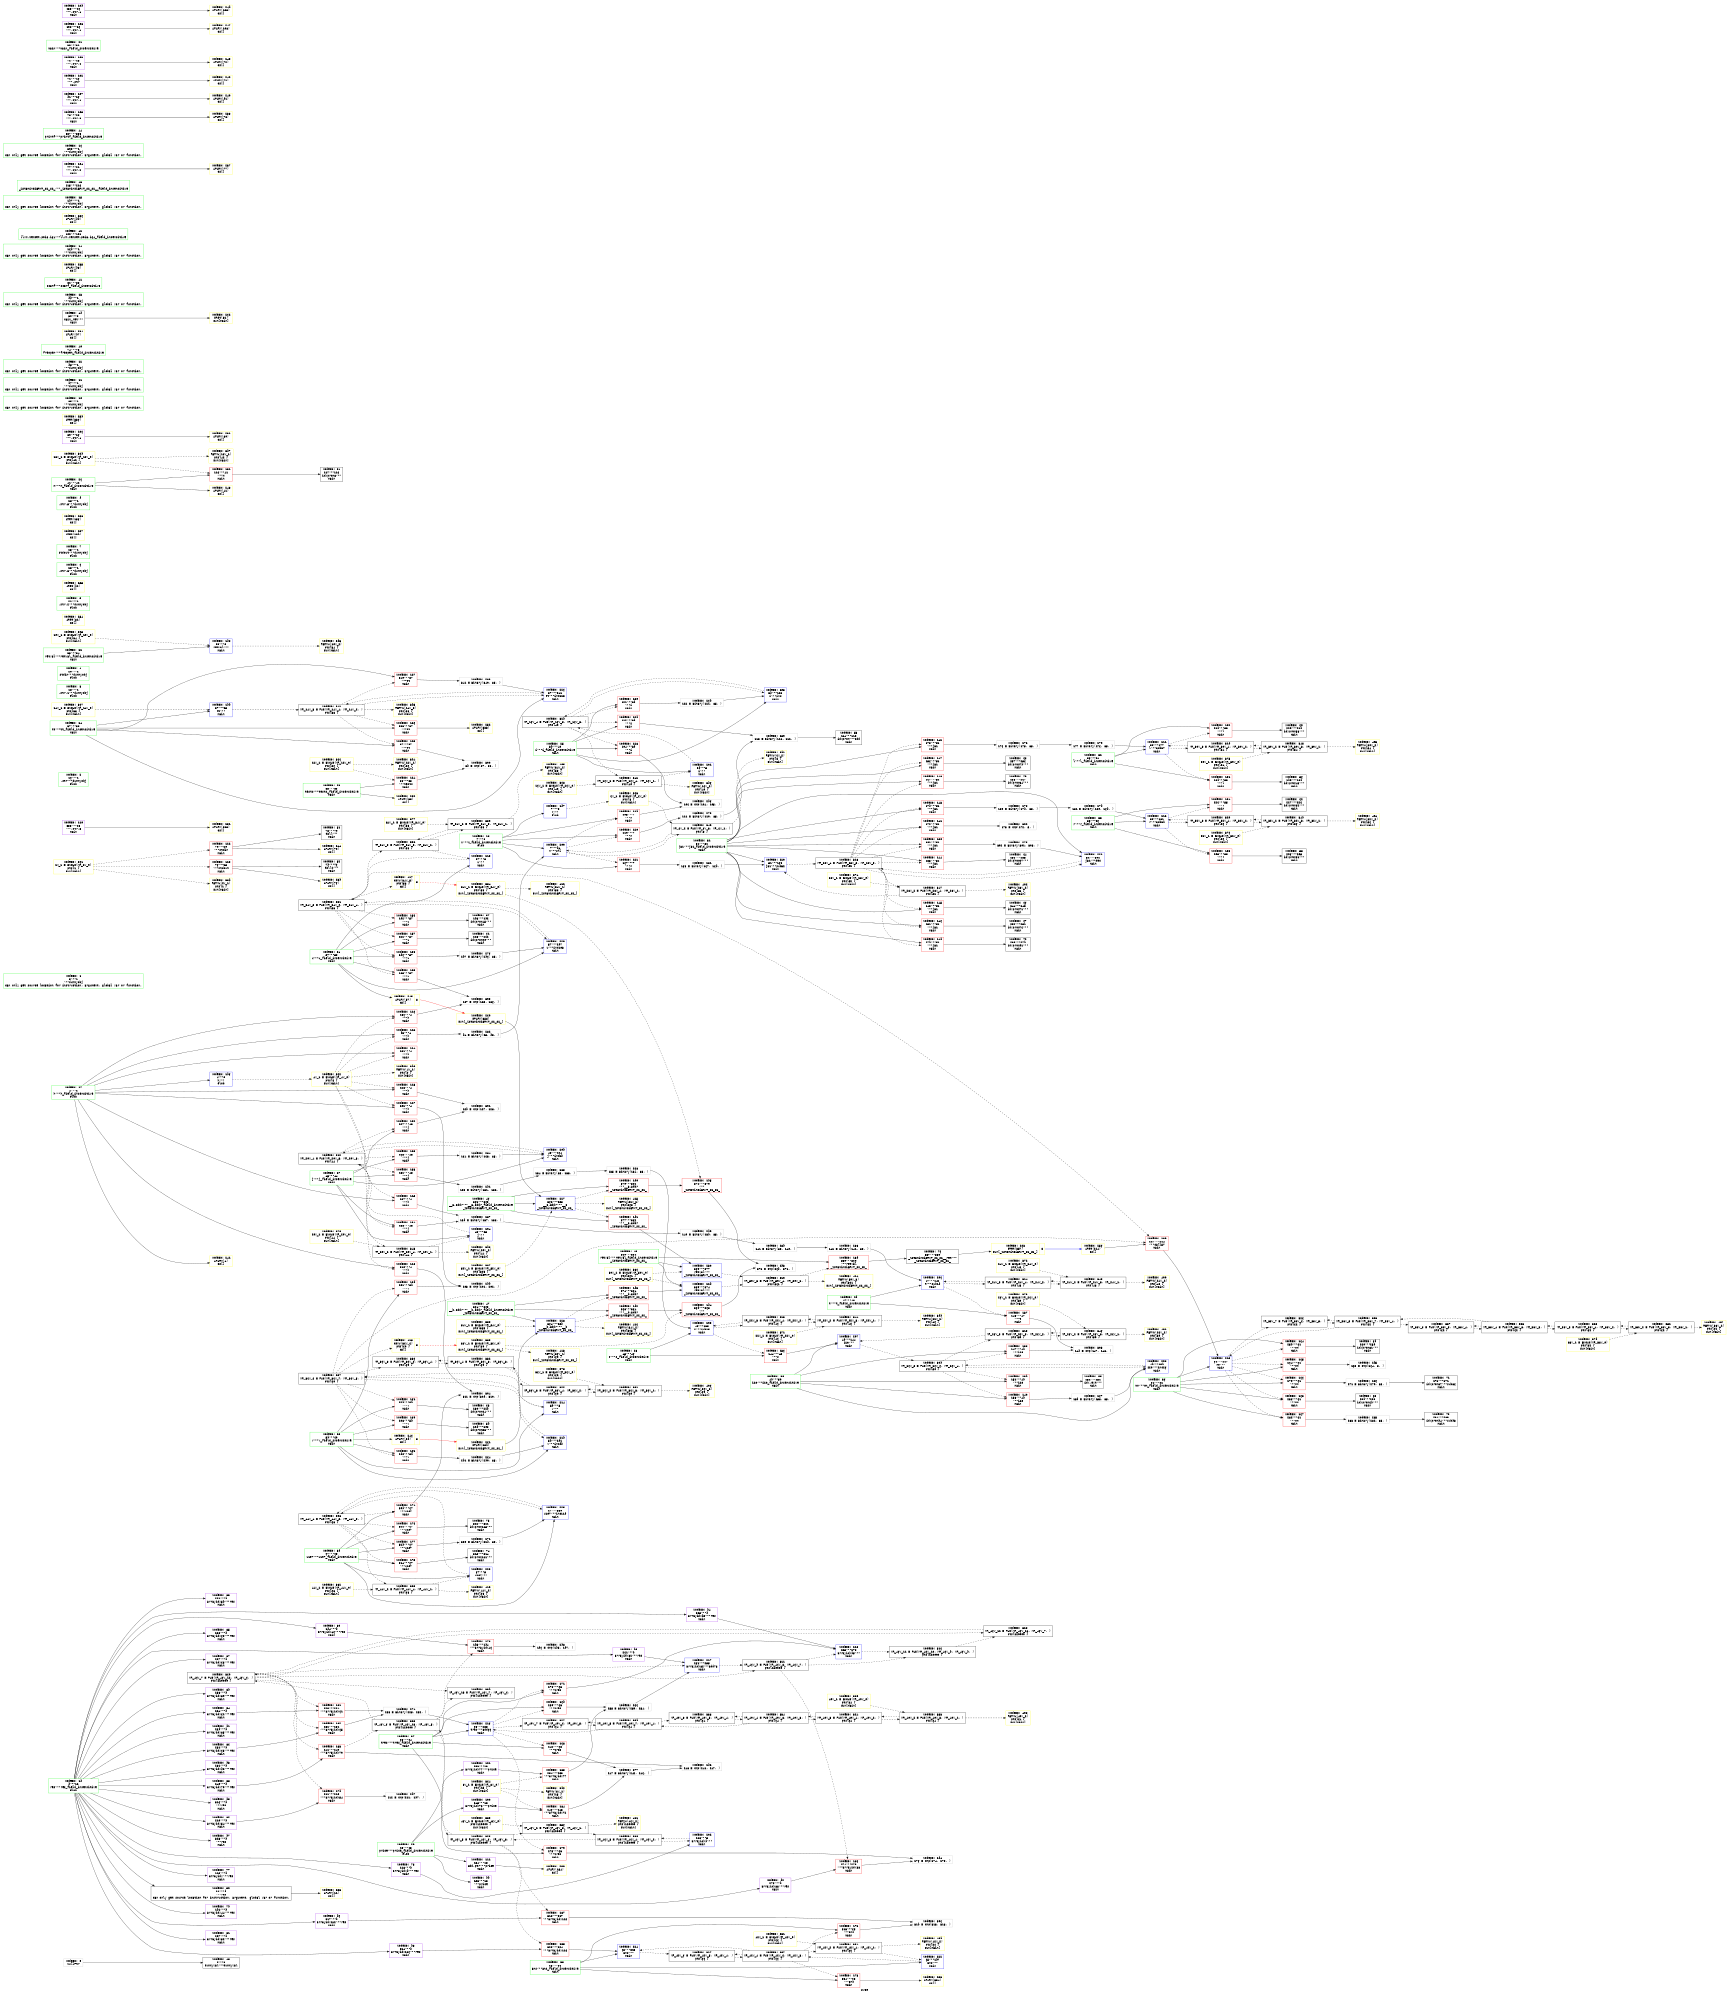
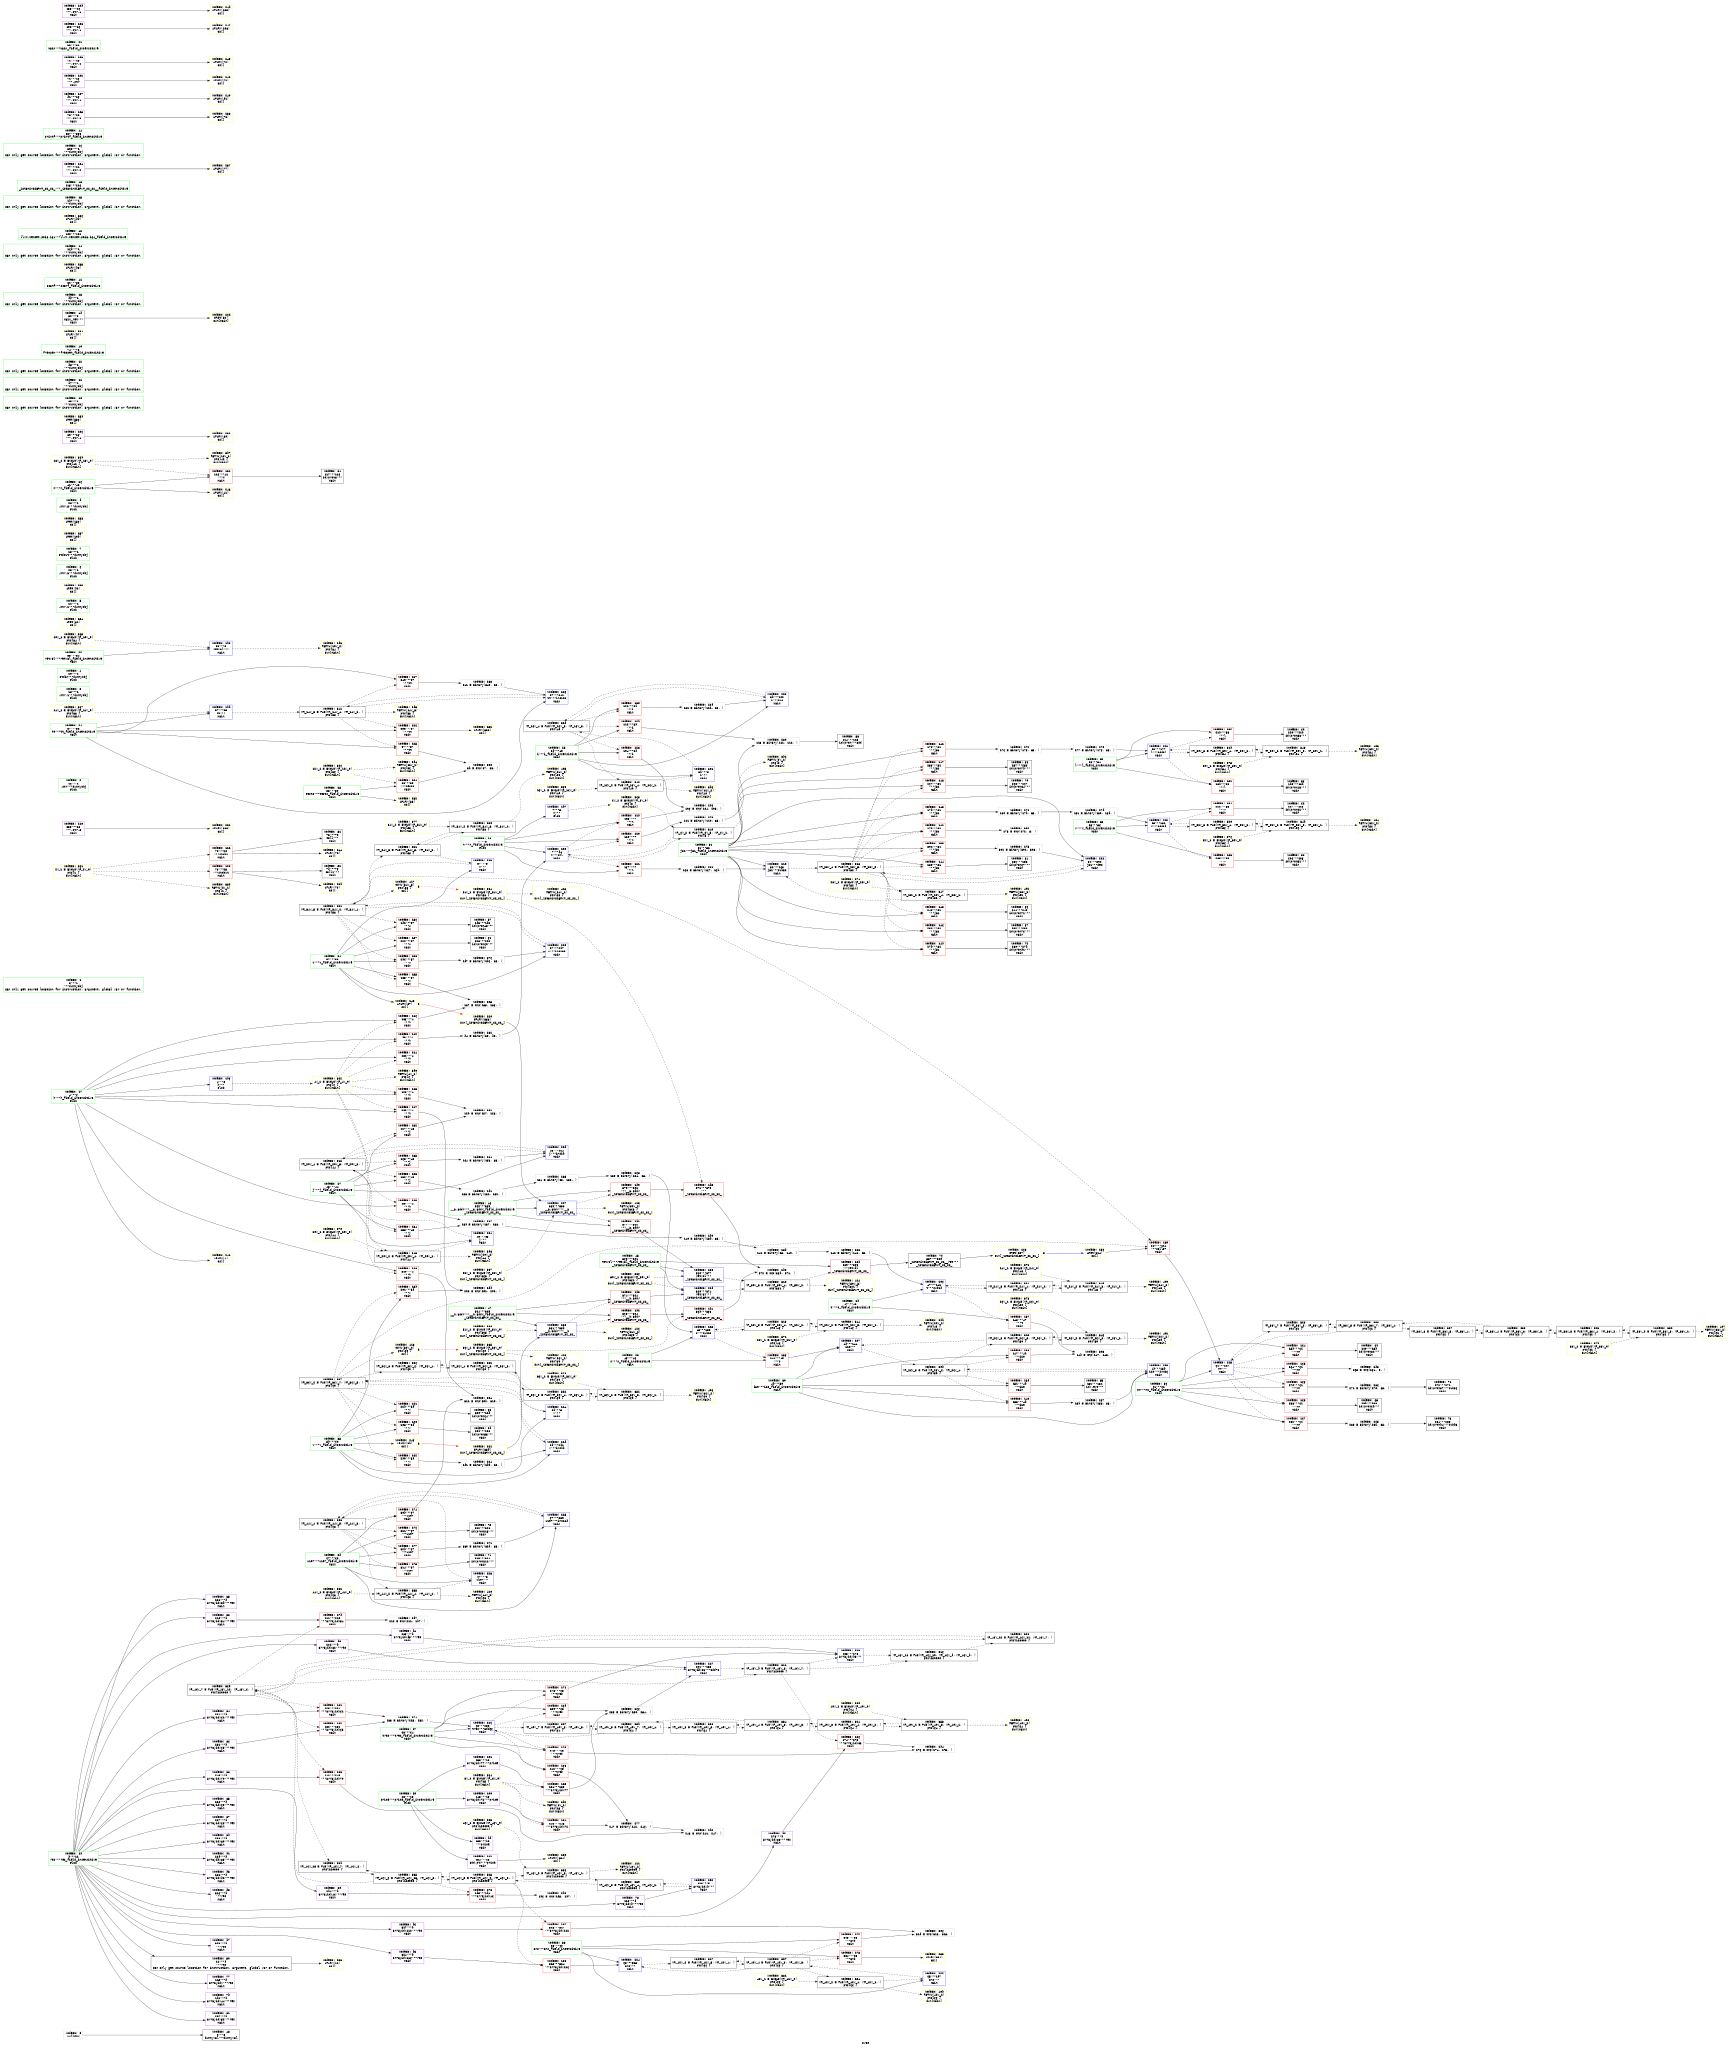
(361, 1740) -> (366, 1873)
